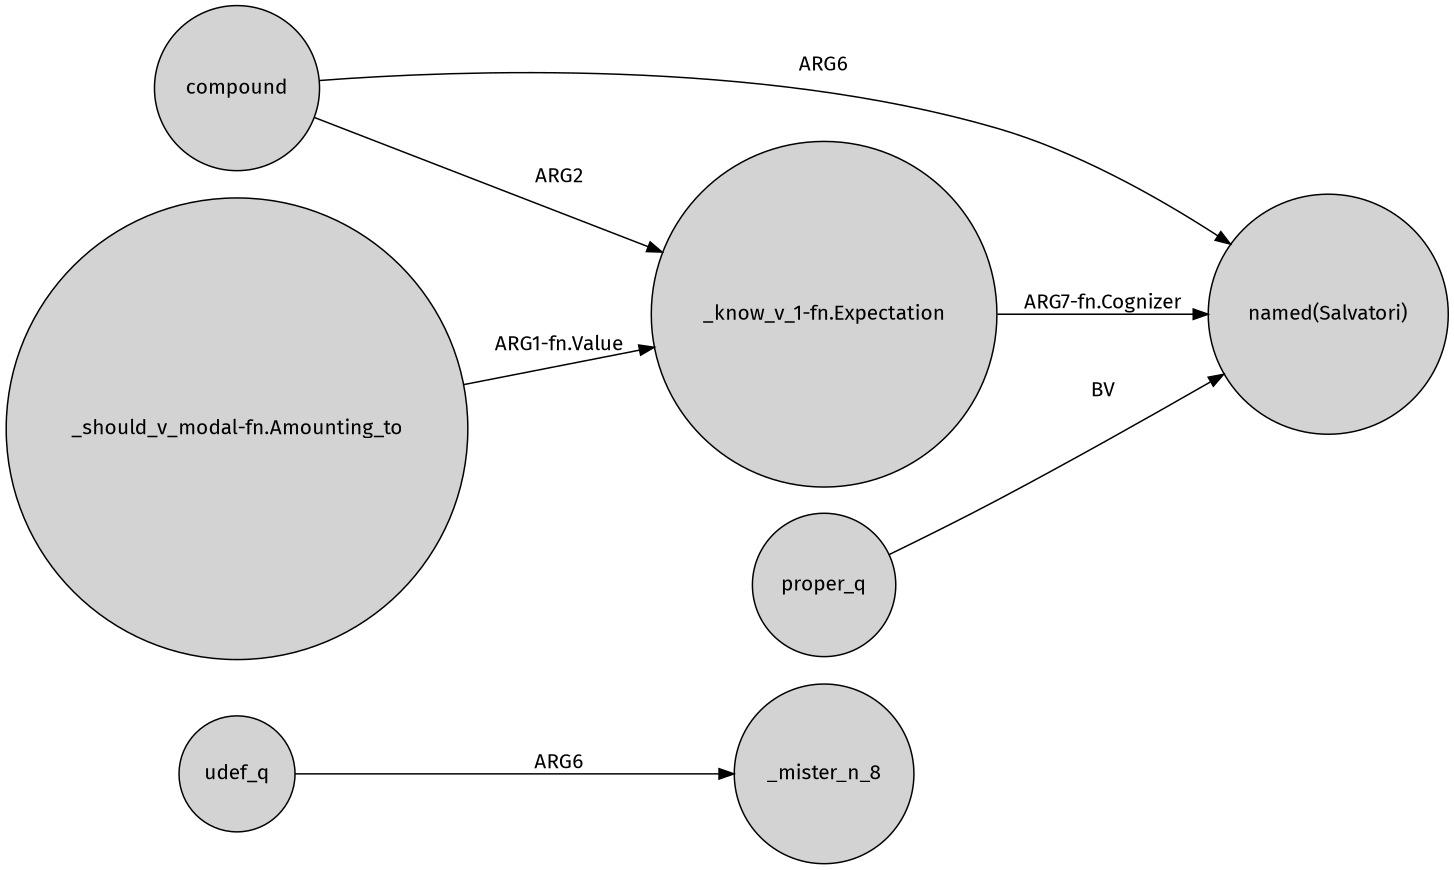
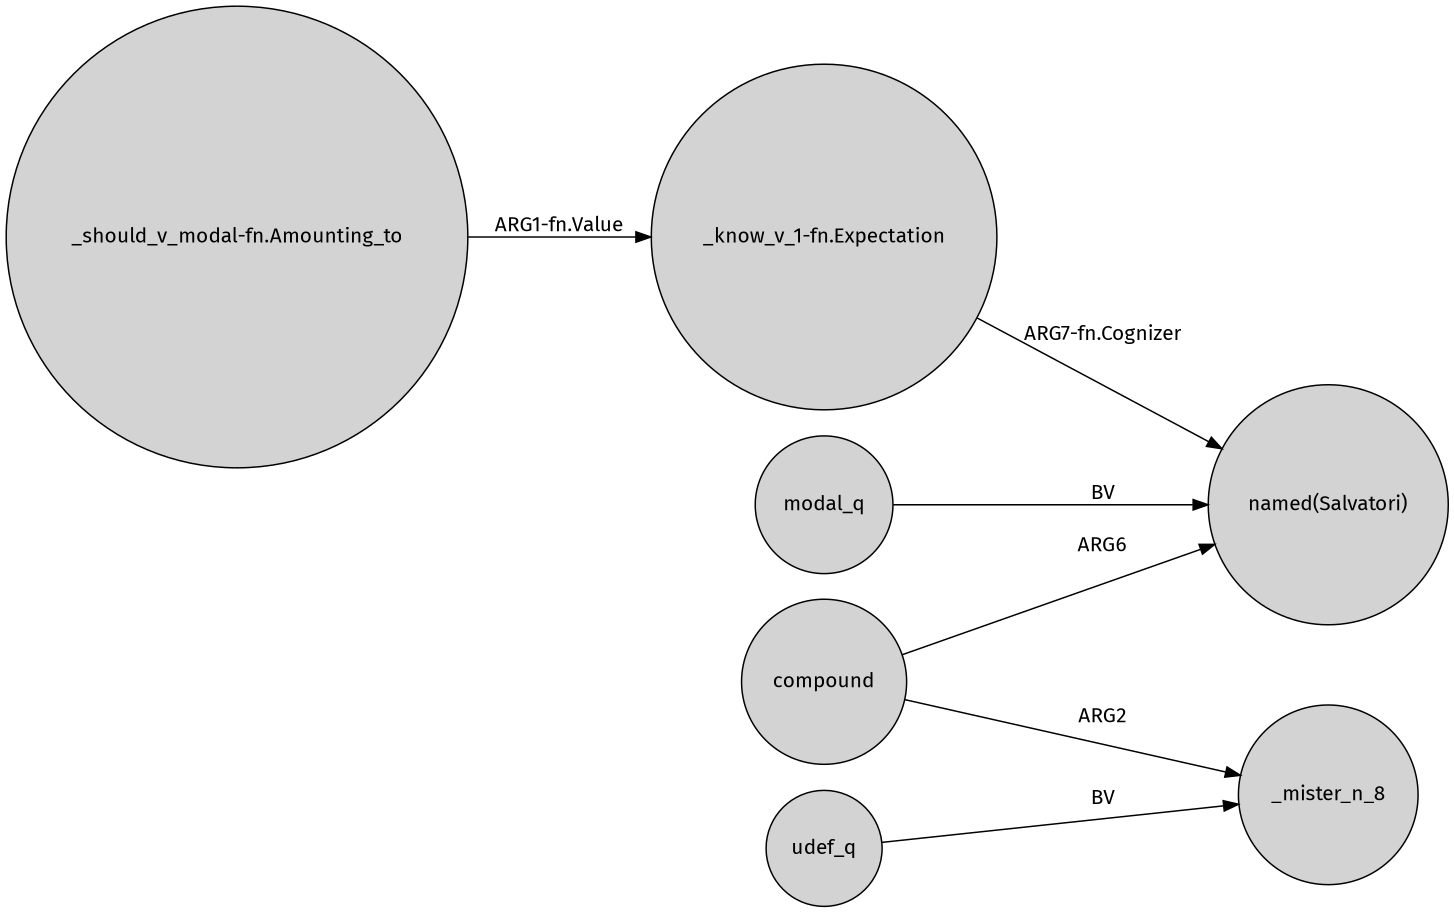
(481, 182) -> (1065, 736)
(824, 585) -> (824, 505)
(560, 763) -> (1103, 799)
